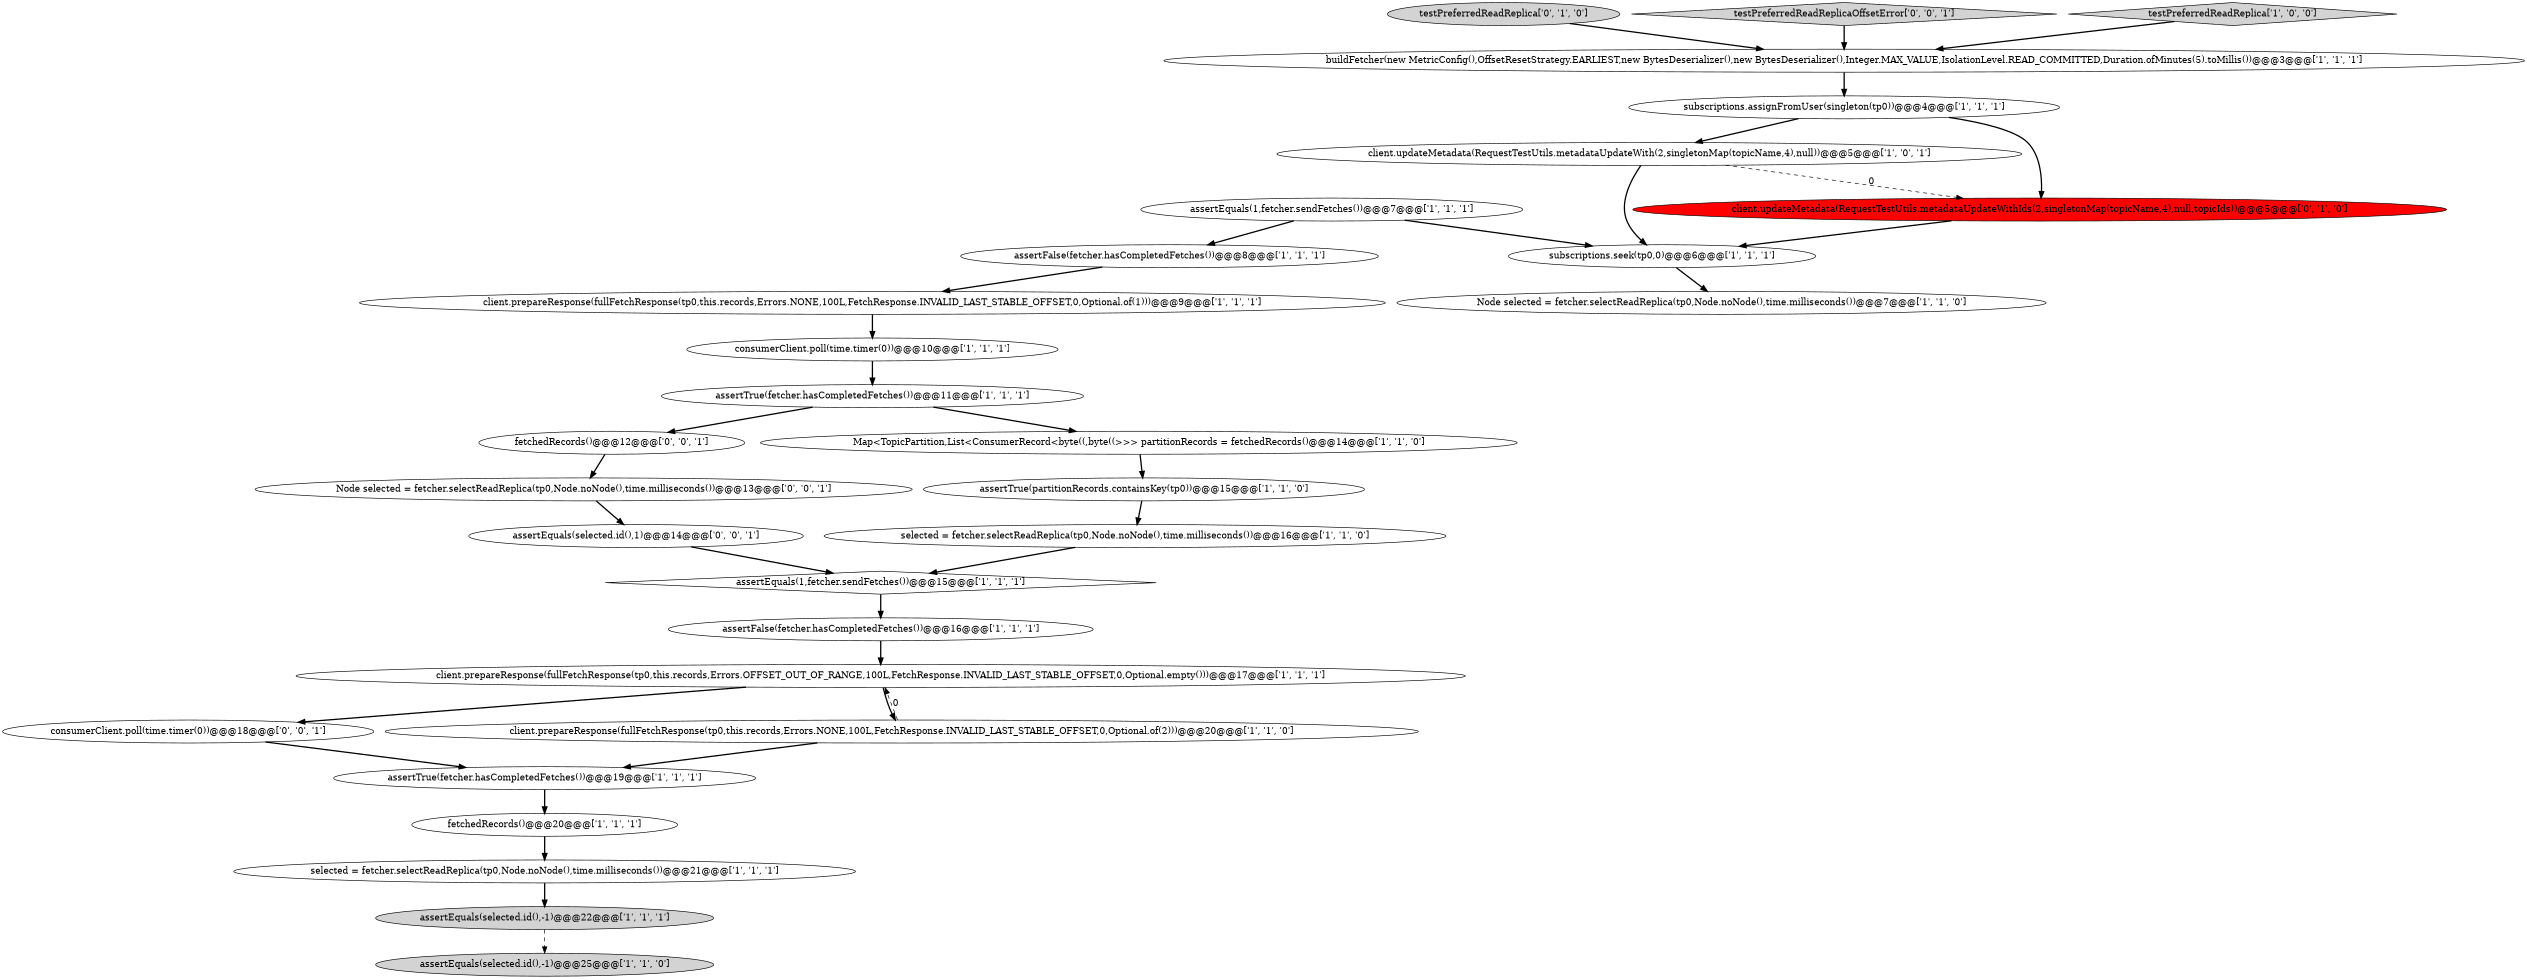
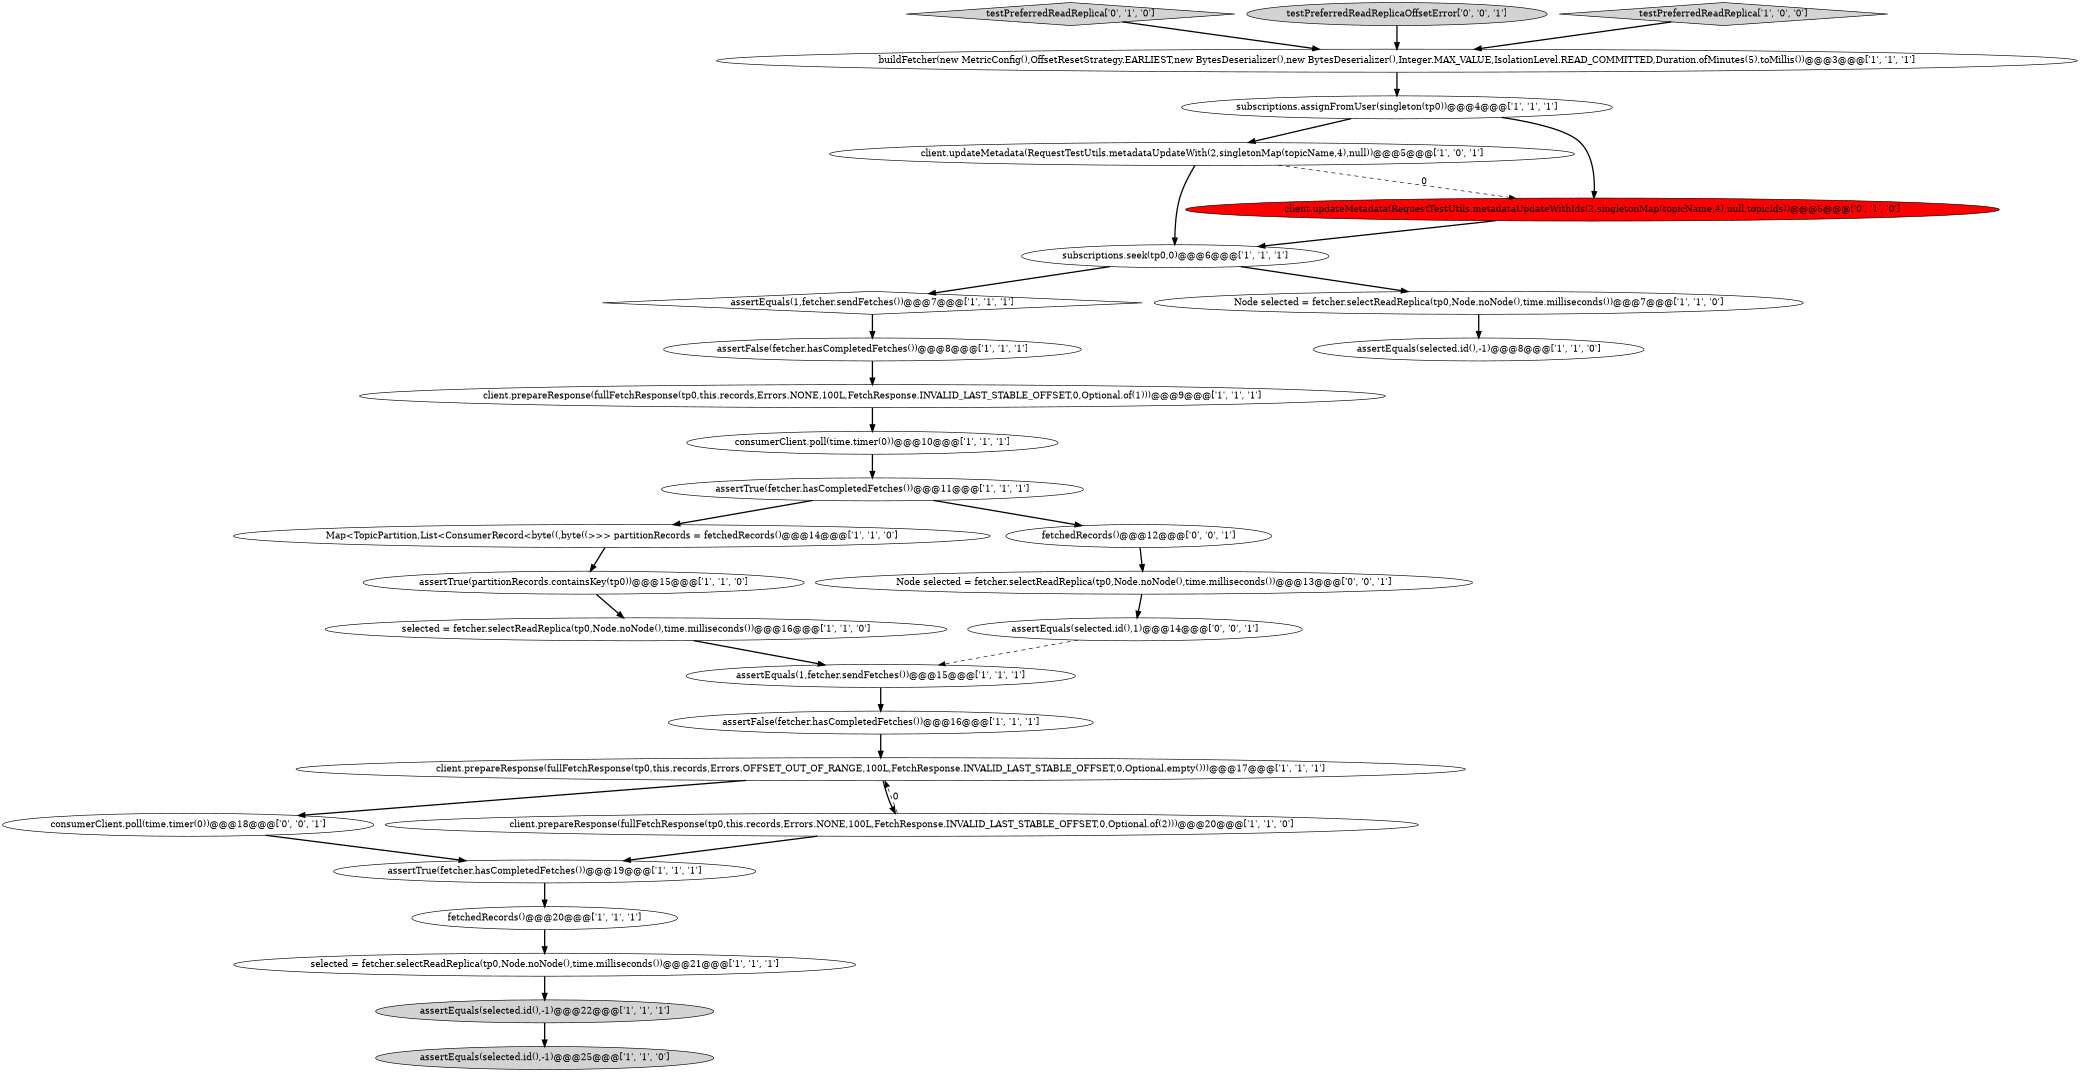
(1504, 14) -> (1070, 14)
(1844, 14) -> (1397, 14)
(1332, 210) -> (872, 303)
(1495, 233) -> (1023, 280)
none -> (1479, 349)
(759, 559) -> (1012, 652)
(881, 583) -> (881, 676)
(545, 938) -> (545, 1032)
